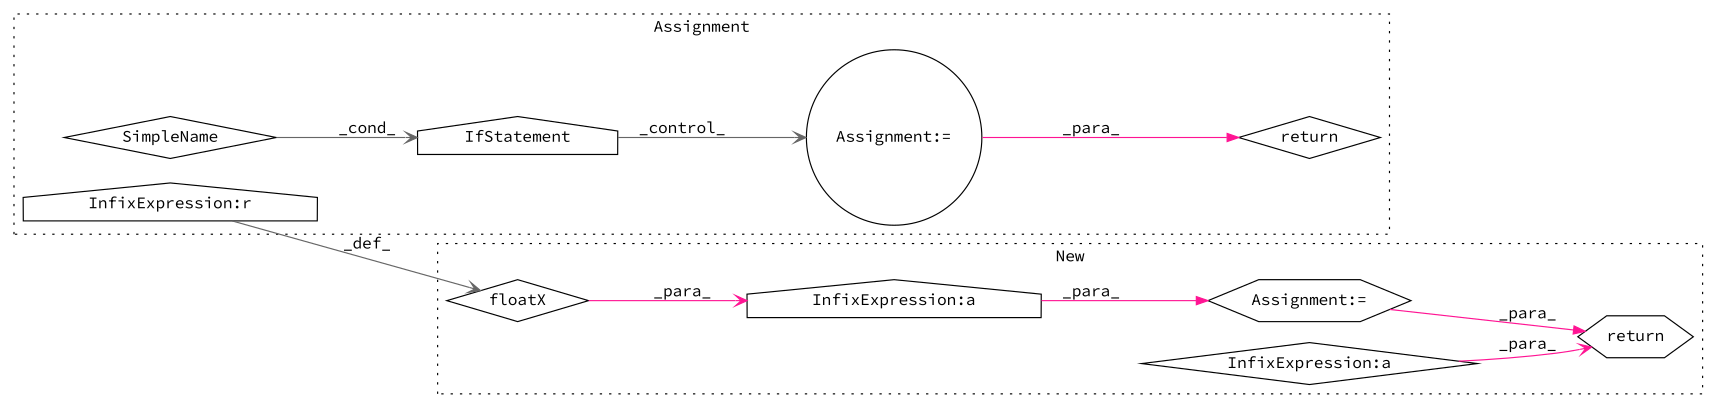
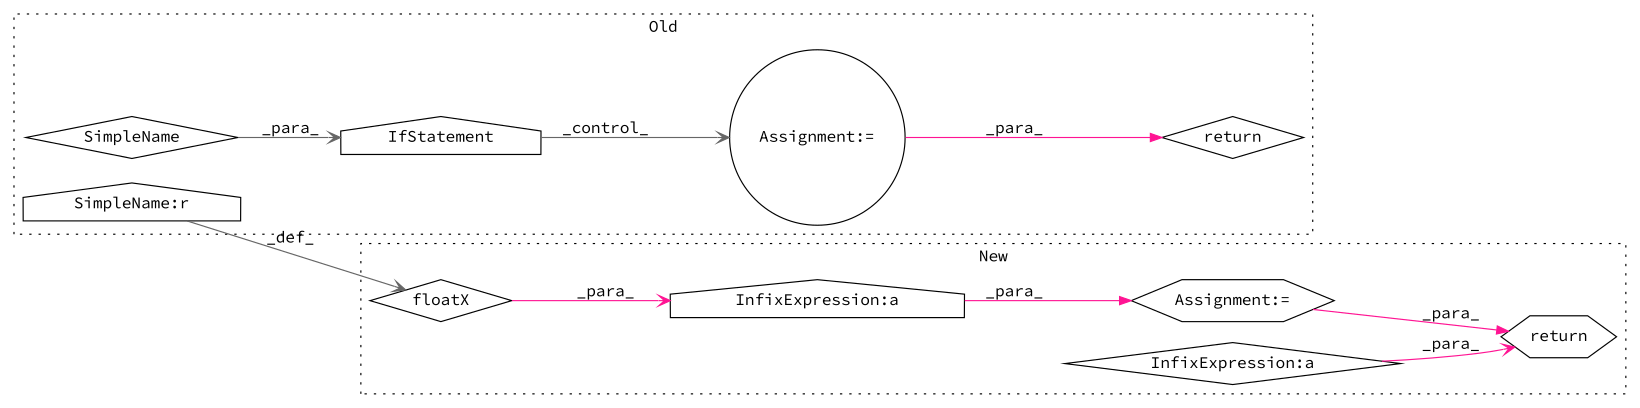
(702, 27) -> (663, 27)
(367, 129) -> (291, 129)
(170, 204) -> (132, 204)
